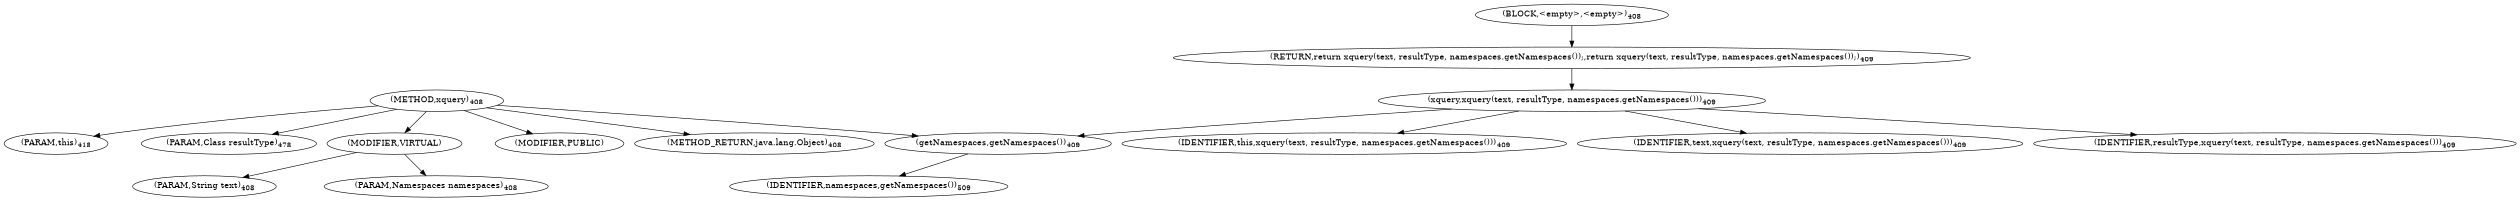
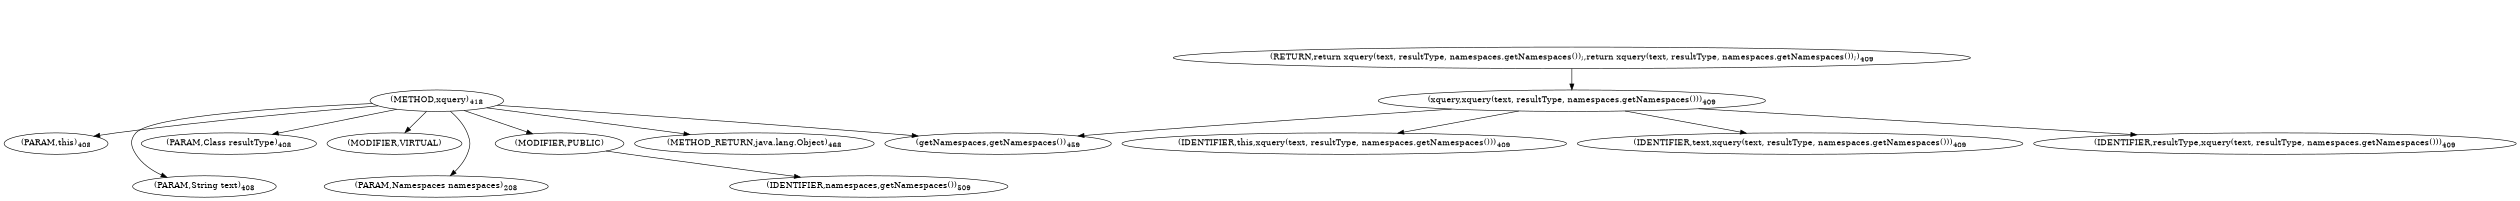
(1572, 15) -> none
(476, 100) -> (476, 100)
(84, 143) -> (84, 143)
(285, 143) -> (285, 143)
(835, 143) -> (835, 143)
(1073, 143) -> (1073, 143)
(413, 163) -> (470, 141)
(303, 164) -> (225, 114)
(937, 164) -> (700, 164)
(511, 186) -> (511, 186)
